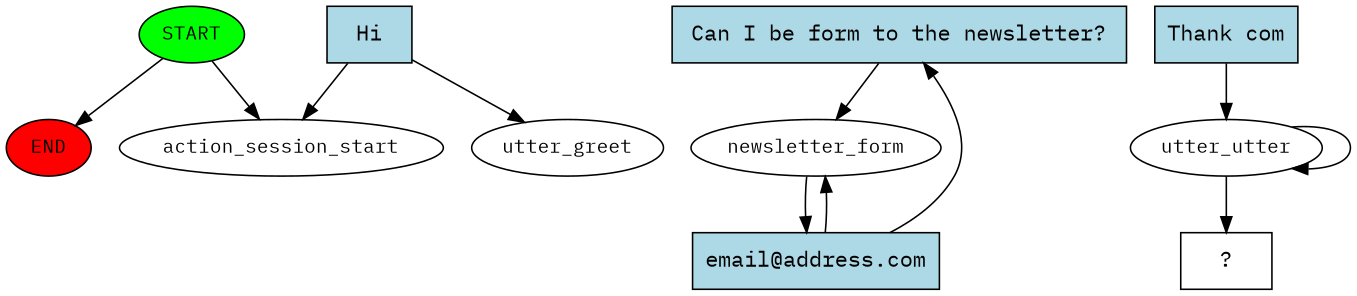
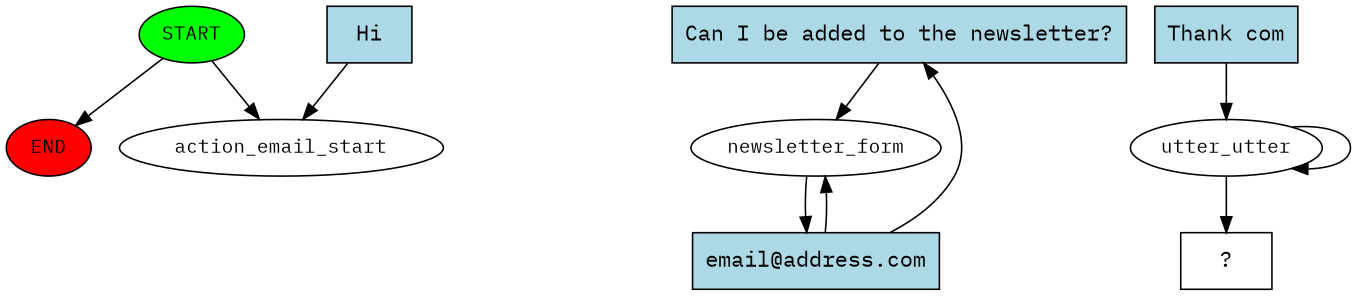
(899, 35) -> (899, 35)
(281, 148) -> (281, 148)
(568, 148) -> none
